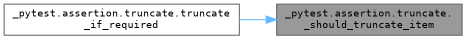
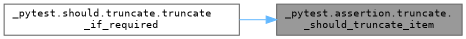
(122, 20) -> (122, 20)
